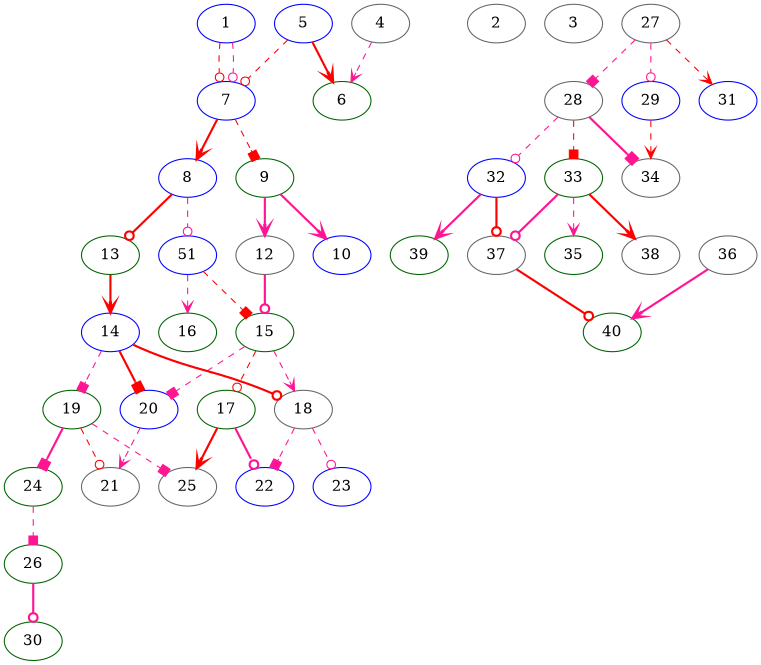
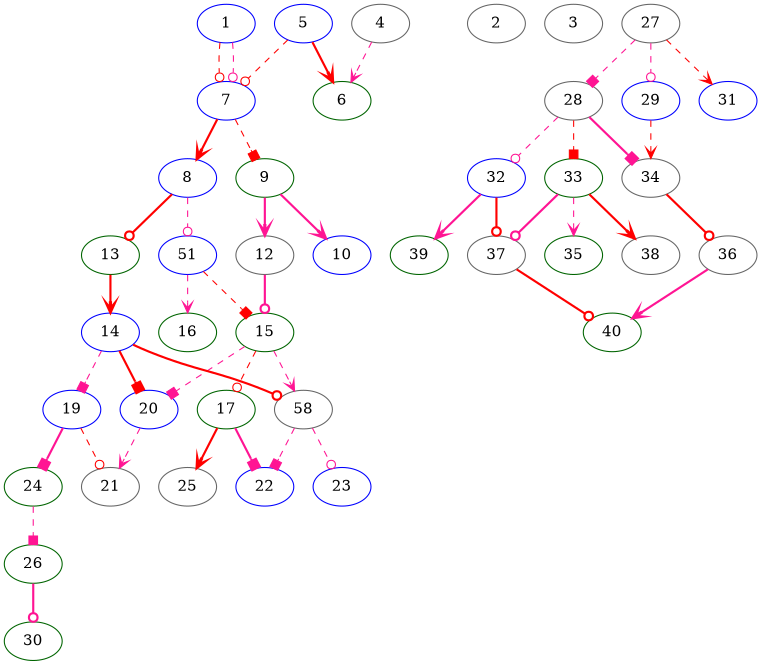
none -> (686, 213)
(72, 410) -> (72, 410)
(303, 410) -> (303, 410)
(243, 443) -> (243, 443)
(124, 444) -> none
